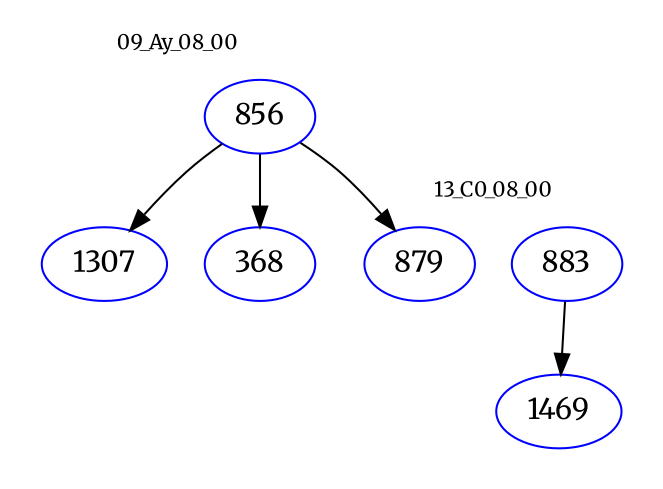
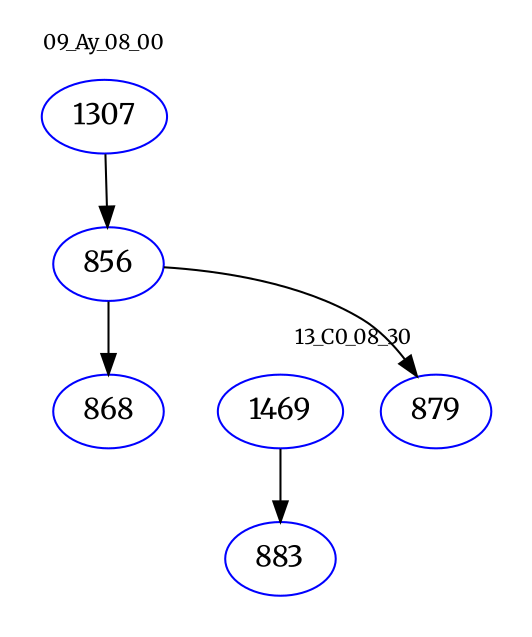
(181, 177) -> (106, 180)
(493, 191) -> (354, 339)
(260, 264) -> (109, 411)
(564, 328) -> (280, 475)
